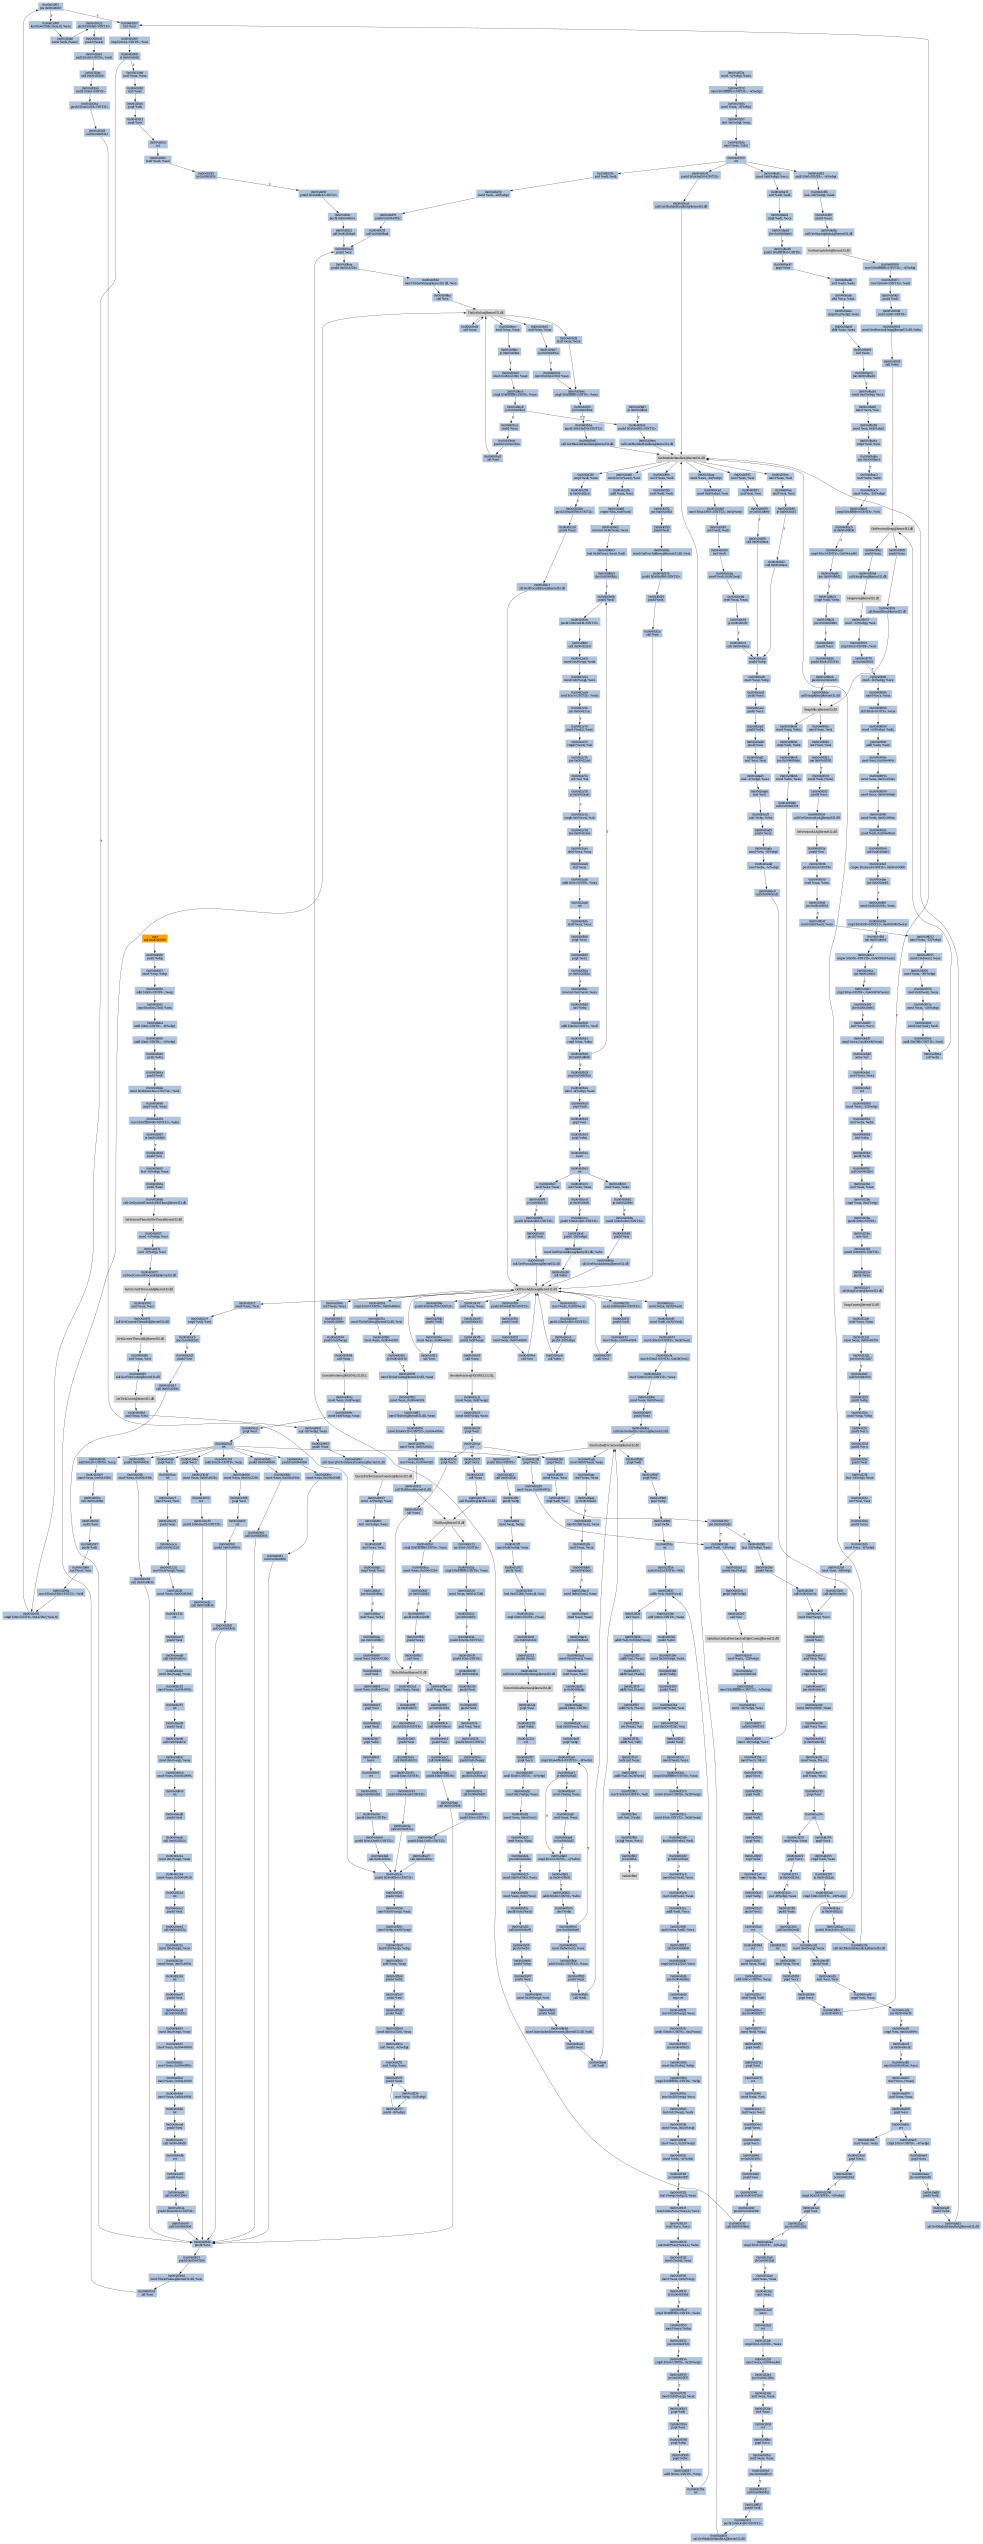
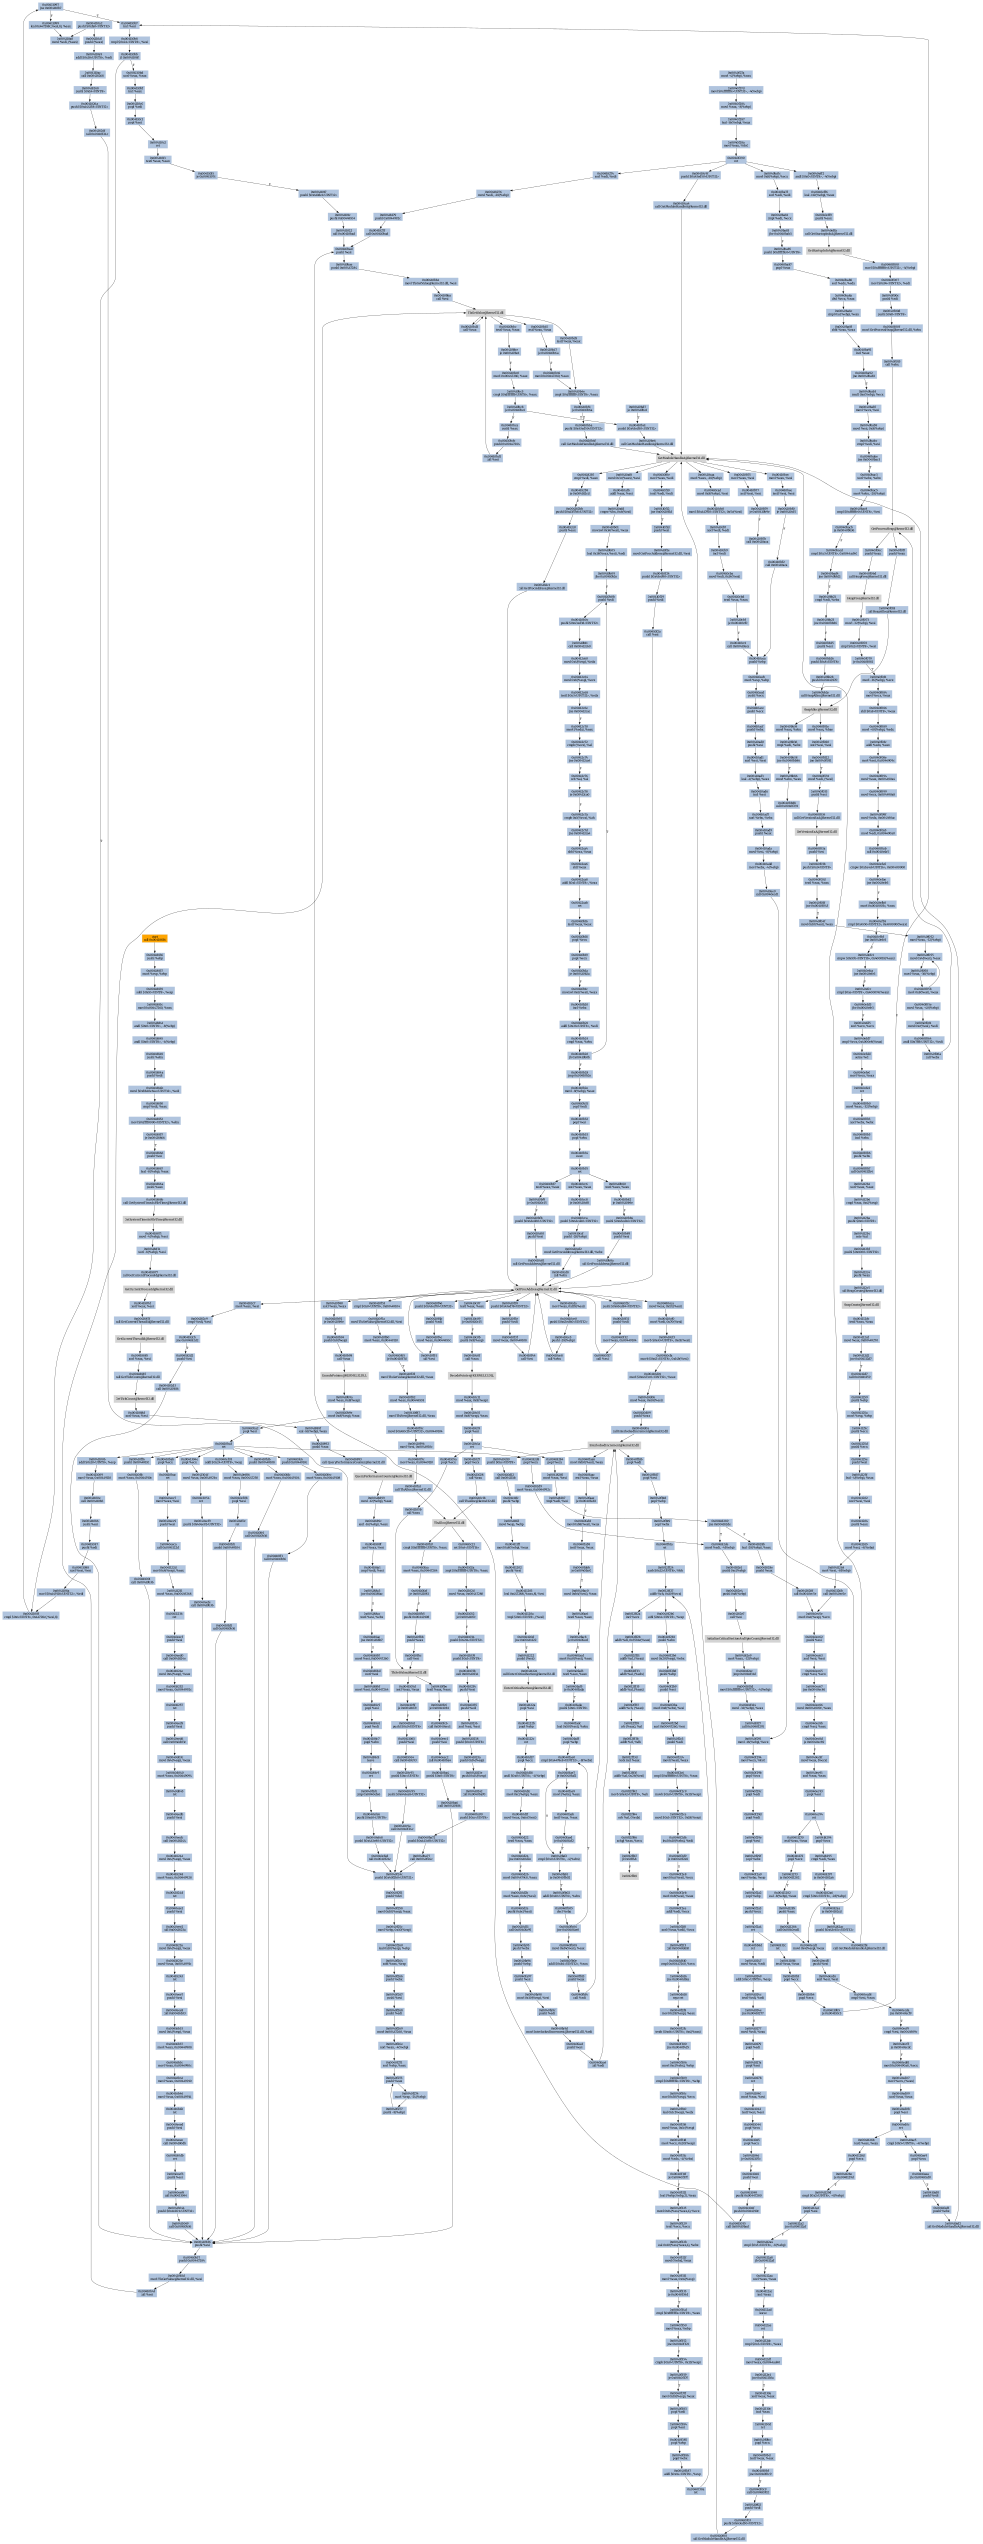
(80, 33) -> (79, 32)
(821, 728) -> (821, 728)
(923, 998) -> (939, 975)
(155, 1047) -> none
